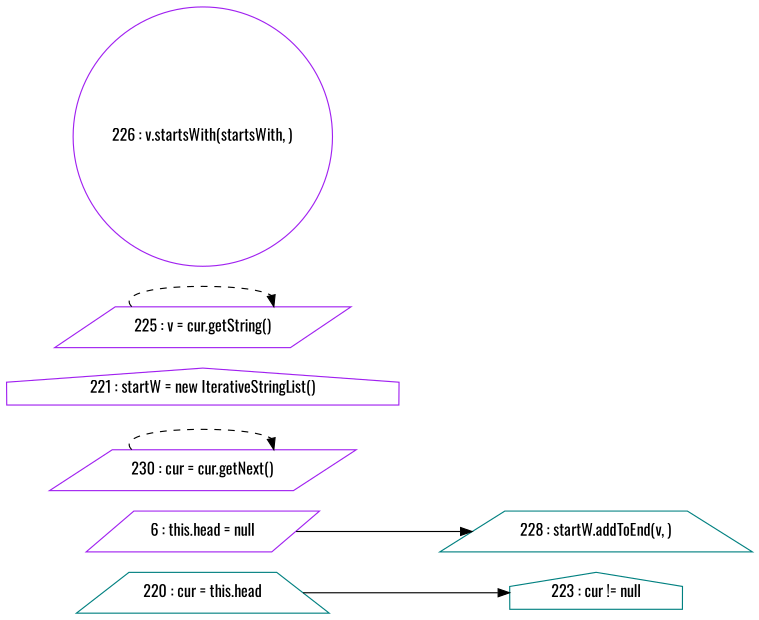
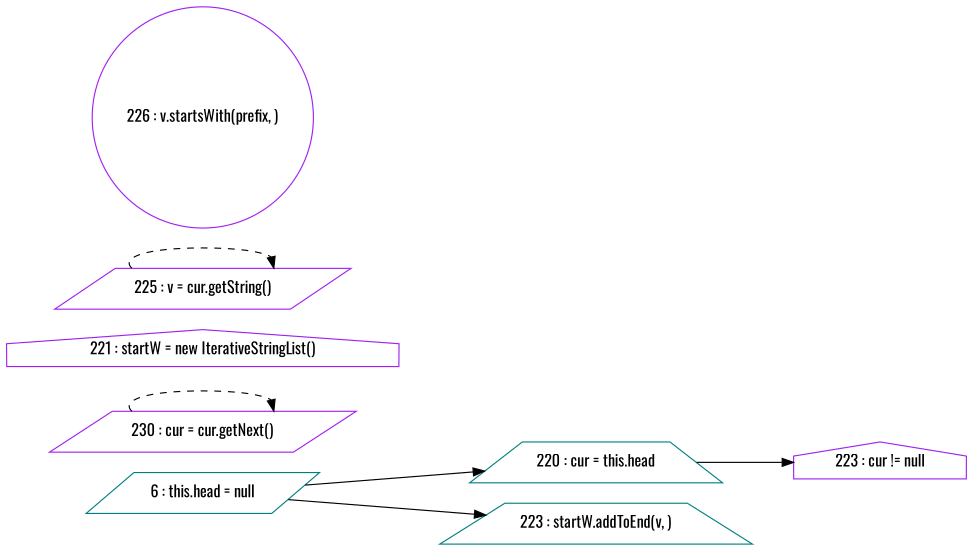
(203, 137) -> (203, 117)
none -> (389, 479)
(203, 531) -> (203, 493)
(596, 531) -> (596, 524)
(596, 593) -> (880, 462)
